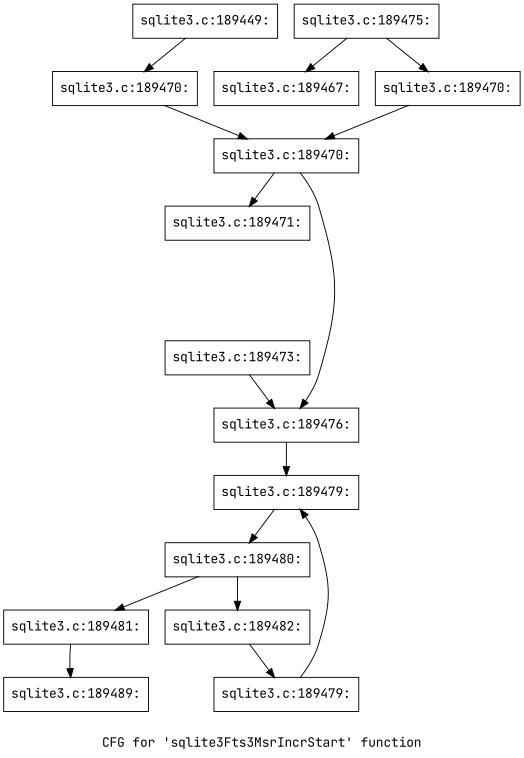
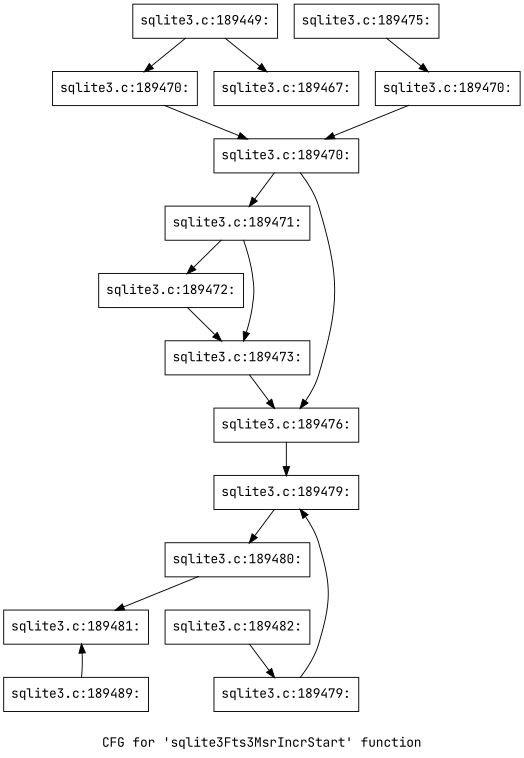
(330, 52) -> (242, 52)
none -> (254, 286)
none -> (171, 290)
(237, 589) -> none
(70, 656) -> (82, 665)
